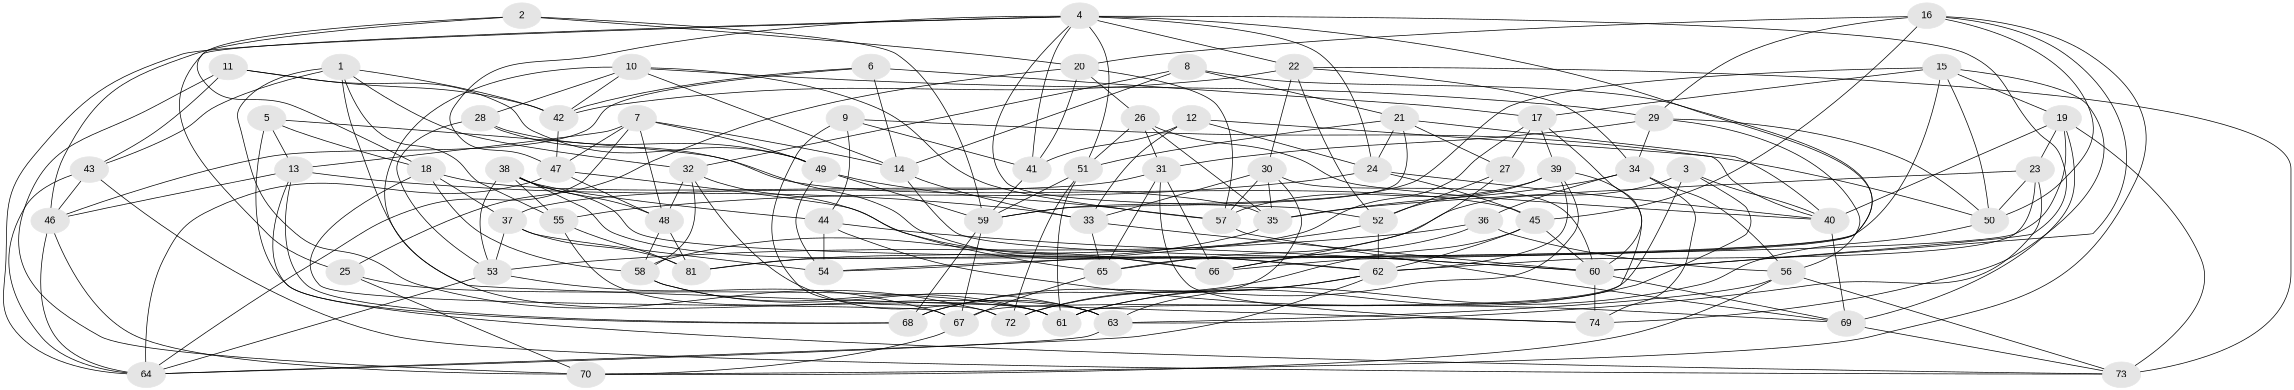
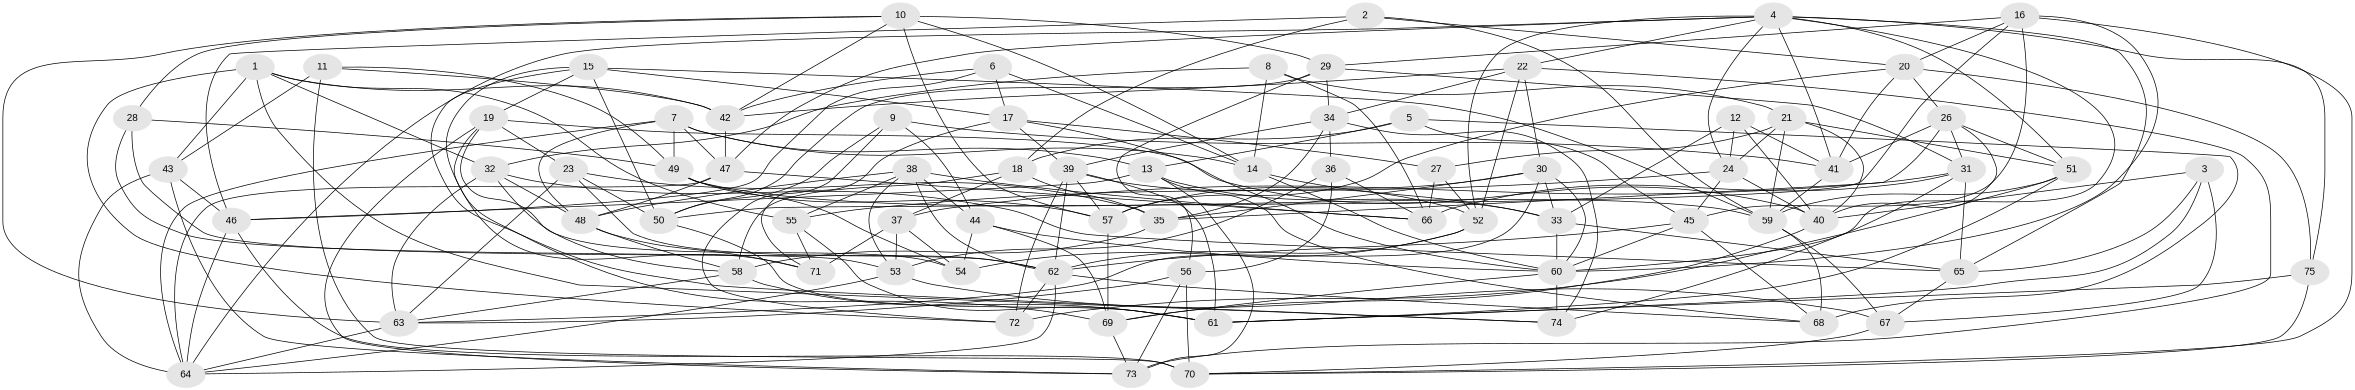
none -> (1884, 147)
(1711, 203) -> (1170, 147)
(345, 272) -> (2310, 272)
(691, 272) -> (816, 272)
(453, 299) -> none
